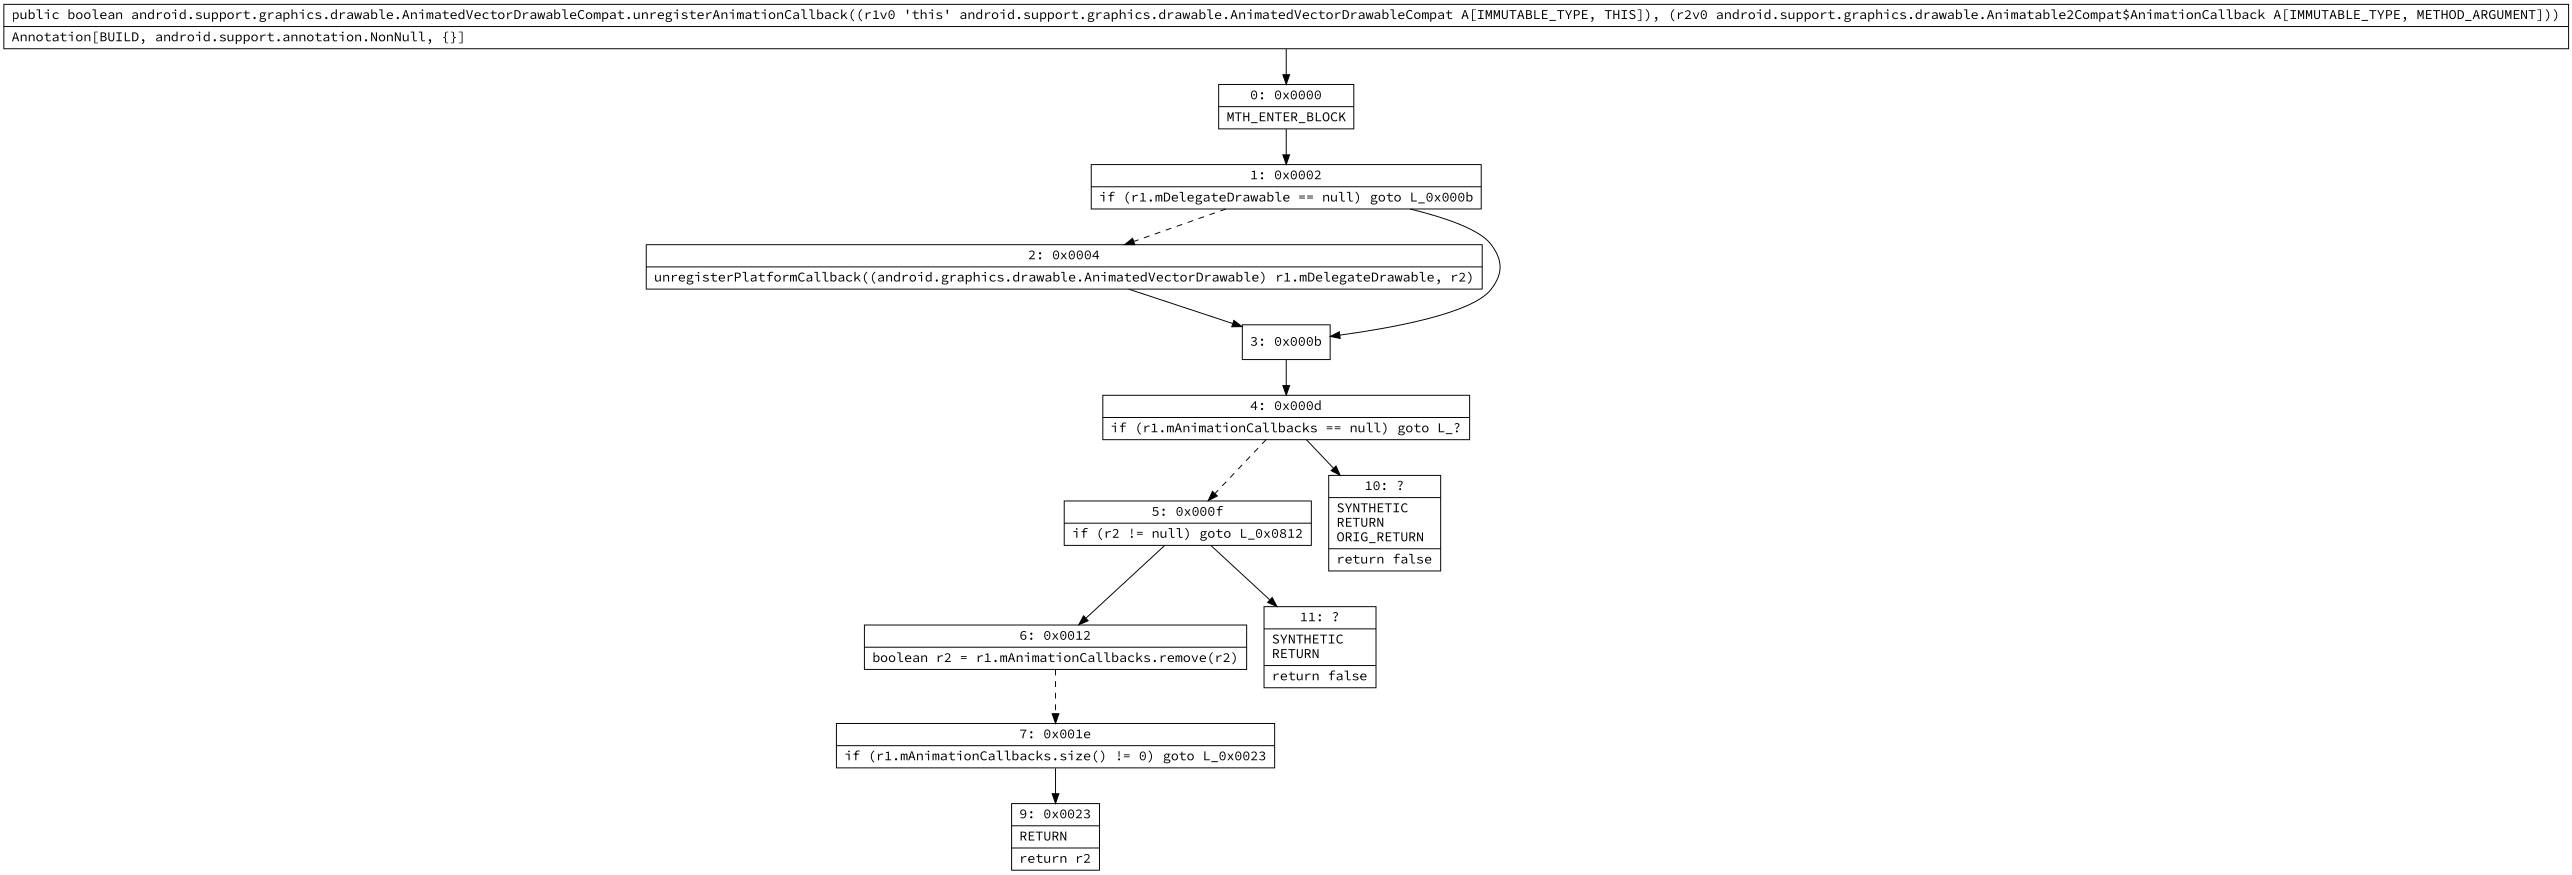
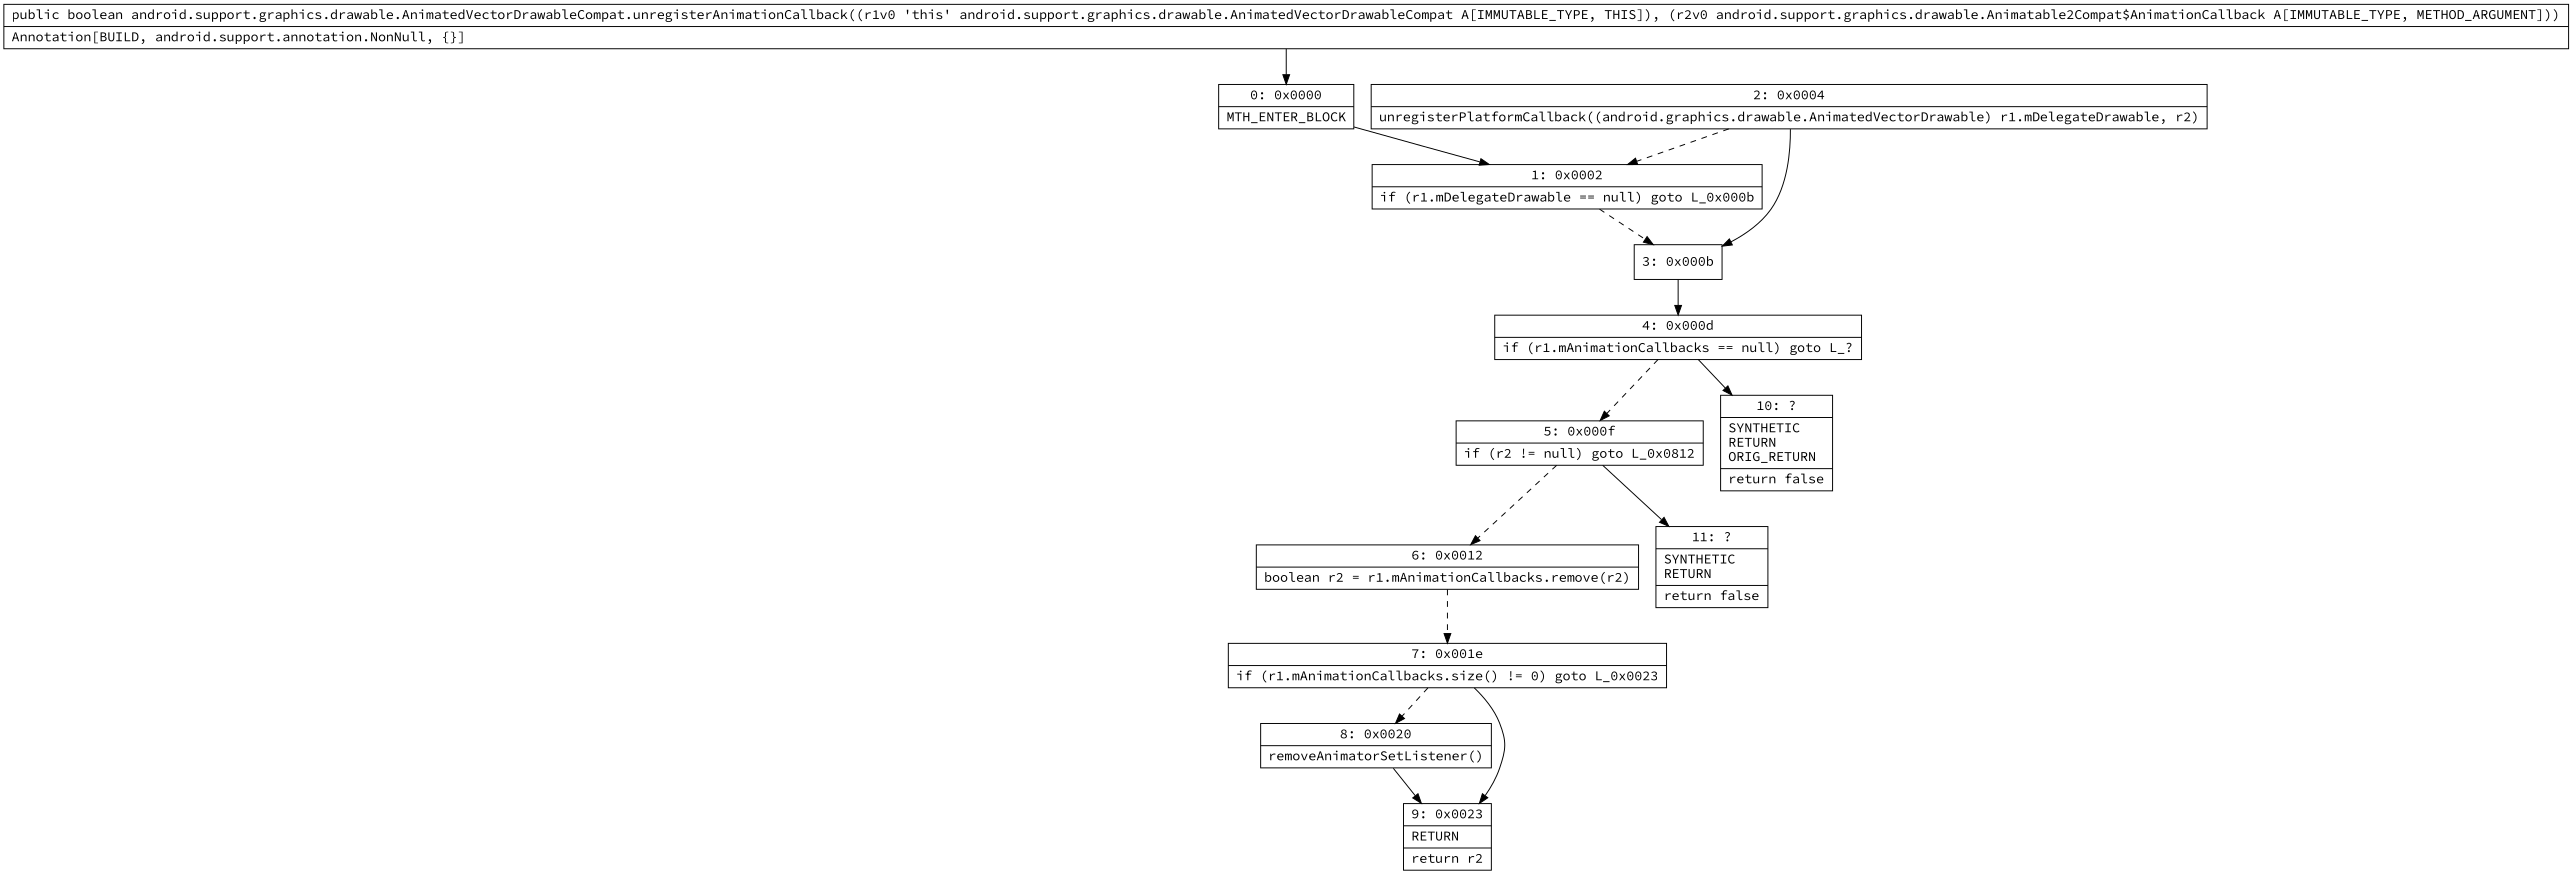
(1180, 225) -> (1683, 145)
(1483, 296) -> (1622, 224)
(1125, 582) -> (1517, 502)
none -> (1376, 746)
